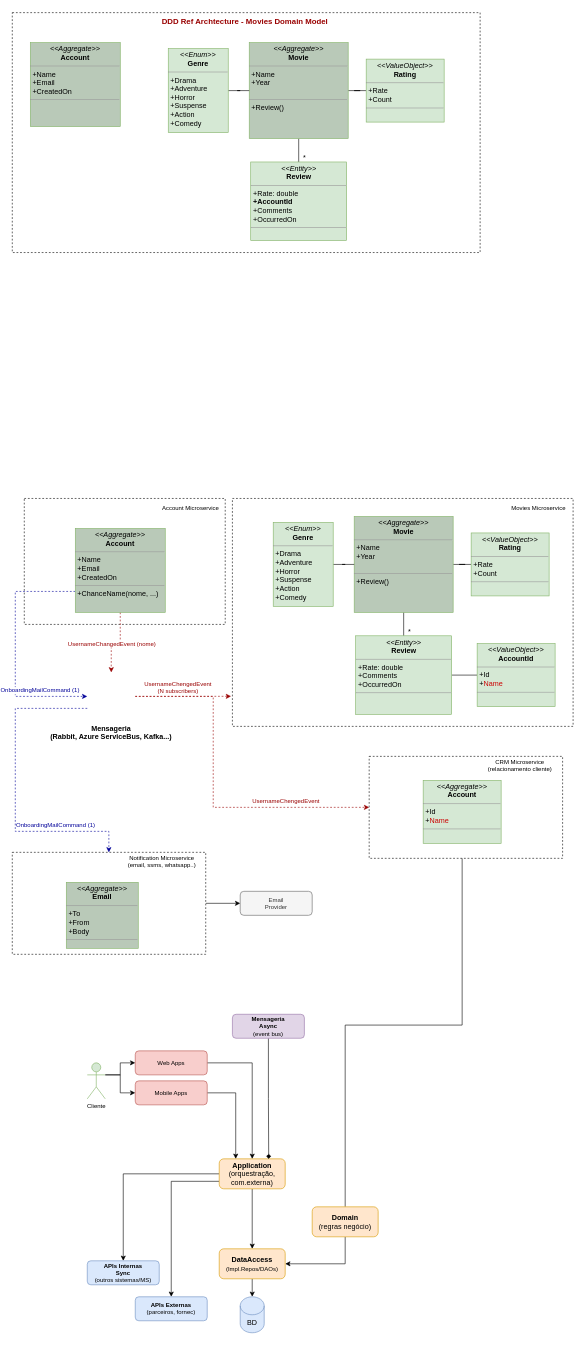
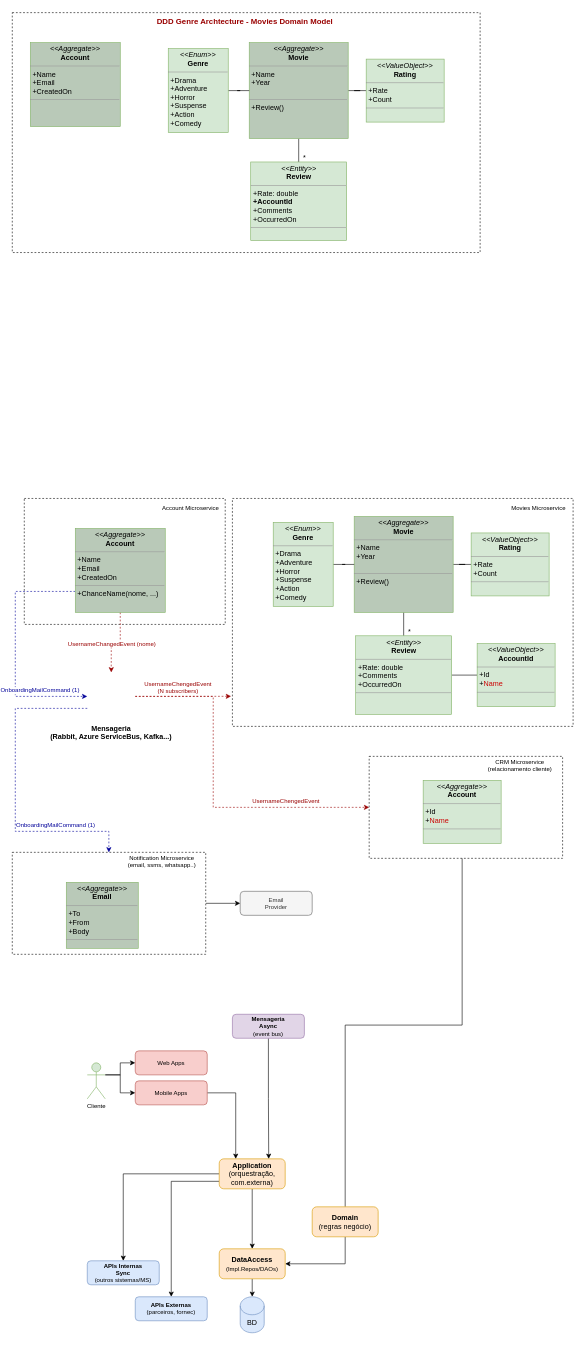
(245, 21) -> (245, 21)
(252, 1153) -> none
(269, 1153) -> (269, 1153)
